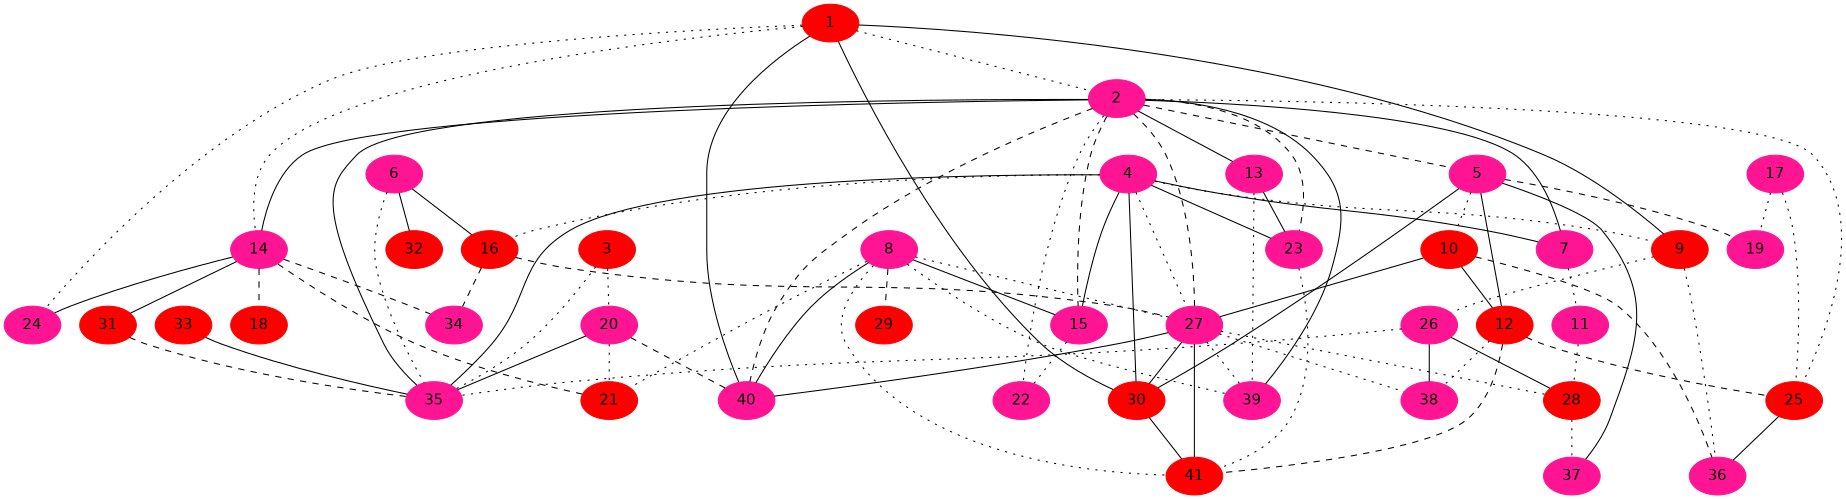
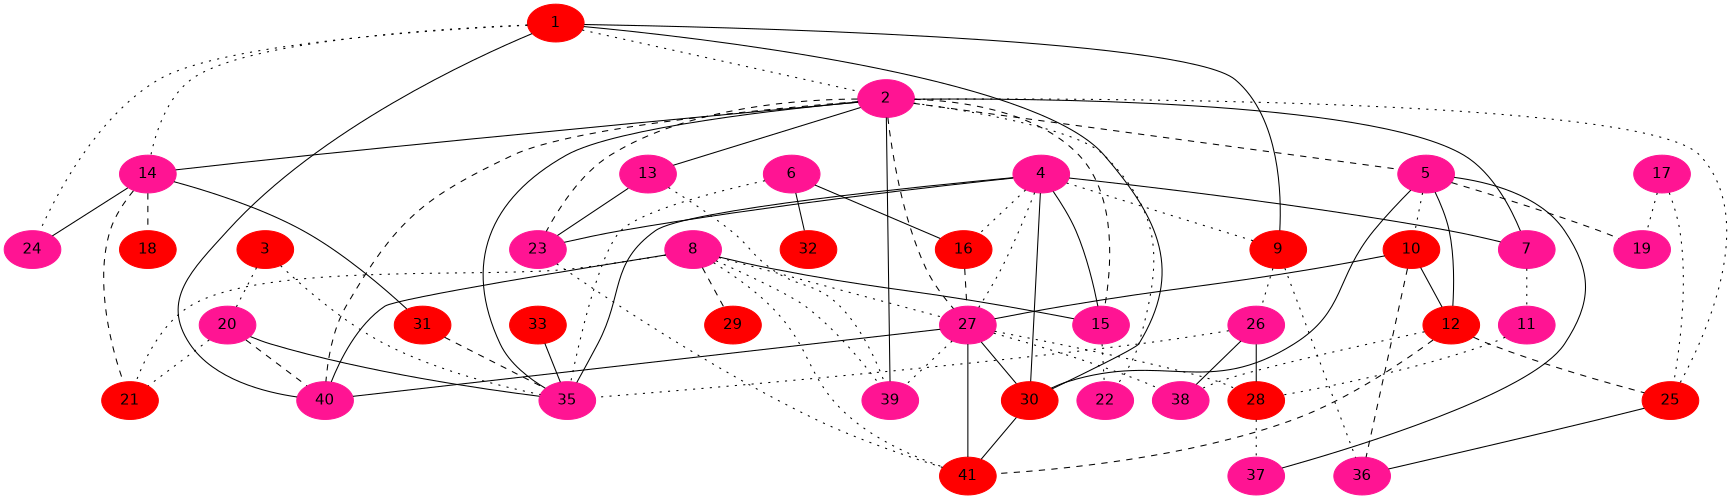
(454, 325) -> none
